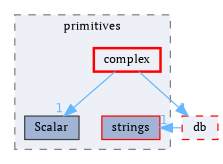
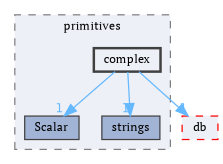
(127, 60) -> (127, 60)
(131, 128) -> (131, 128)
(178, 128) -> (129, 88)
